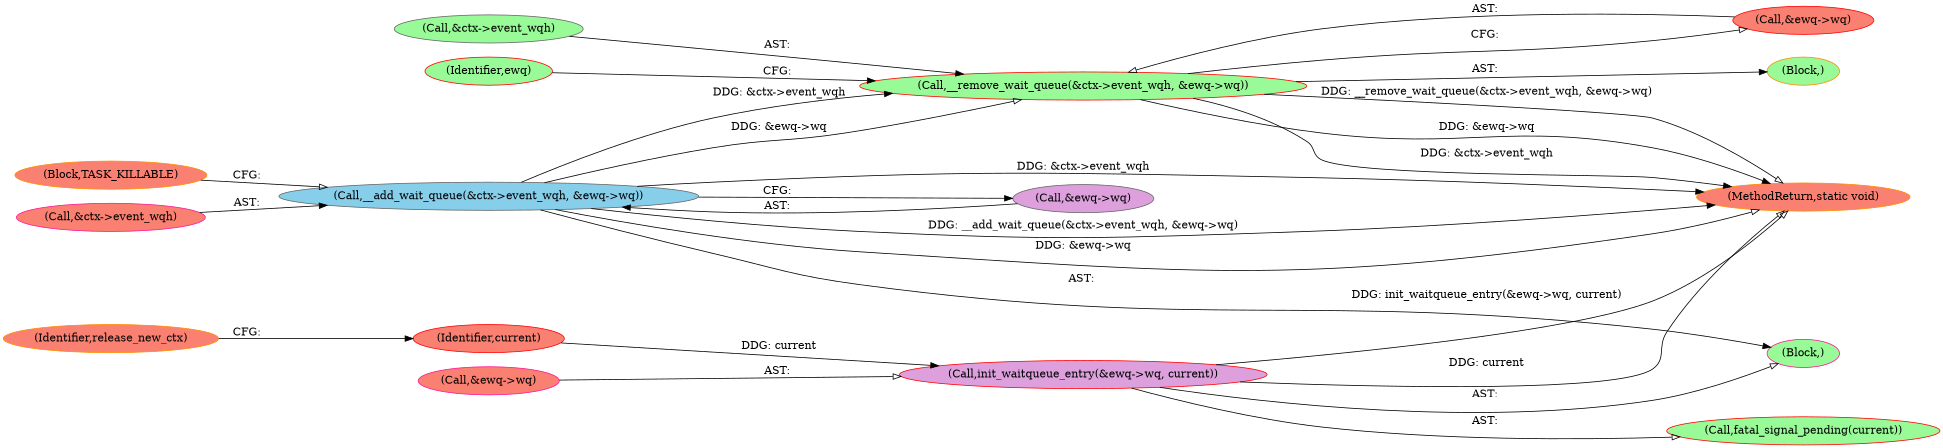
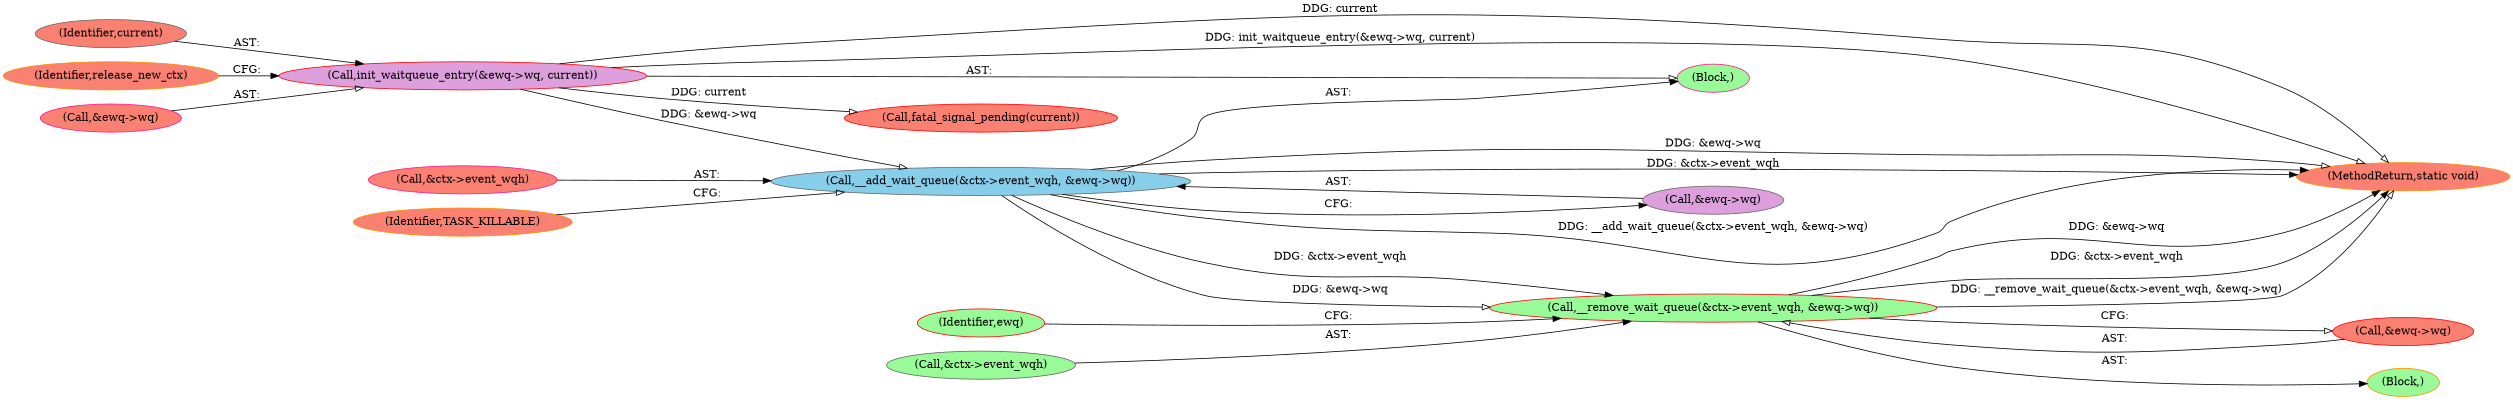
none -> (709, 130)
(111, 175) -> (463, 222)
(312, 339) -> (245, 76)
(489, 339) -> (111, 34)
(779, 346) -> (249, 43)
(1487, 421) -> (709, 93)
(1803, 431) -> (981, 118)
